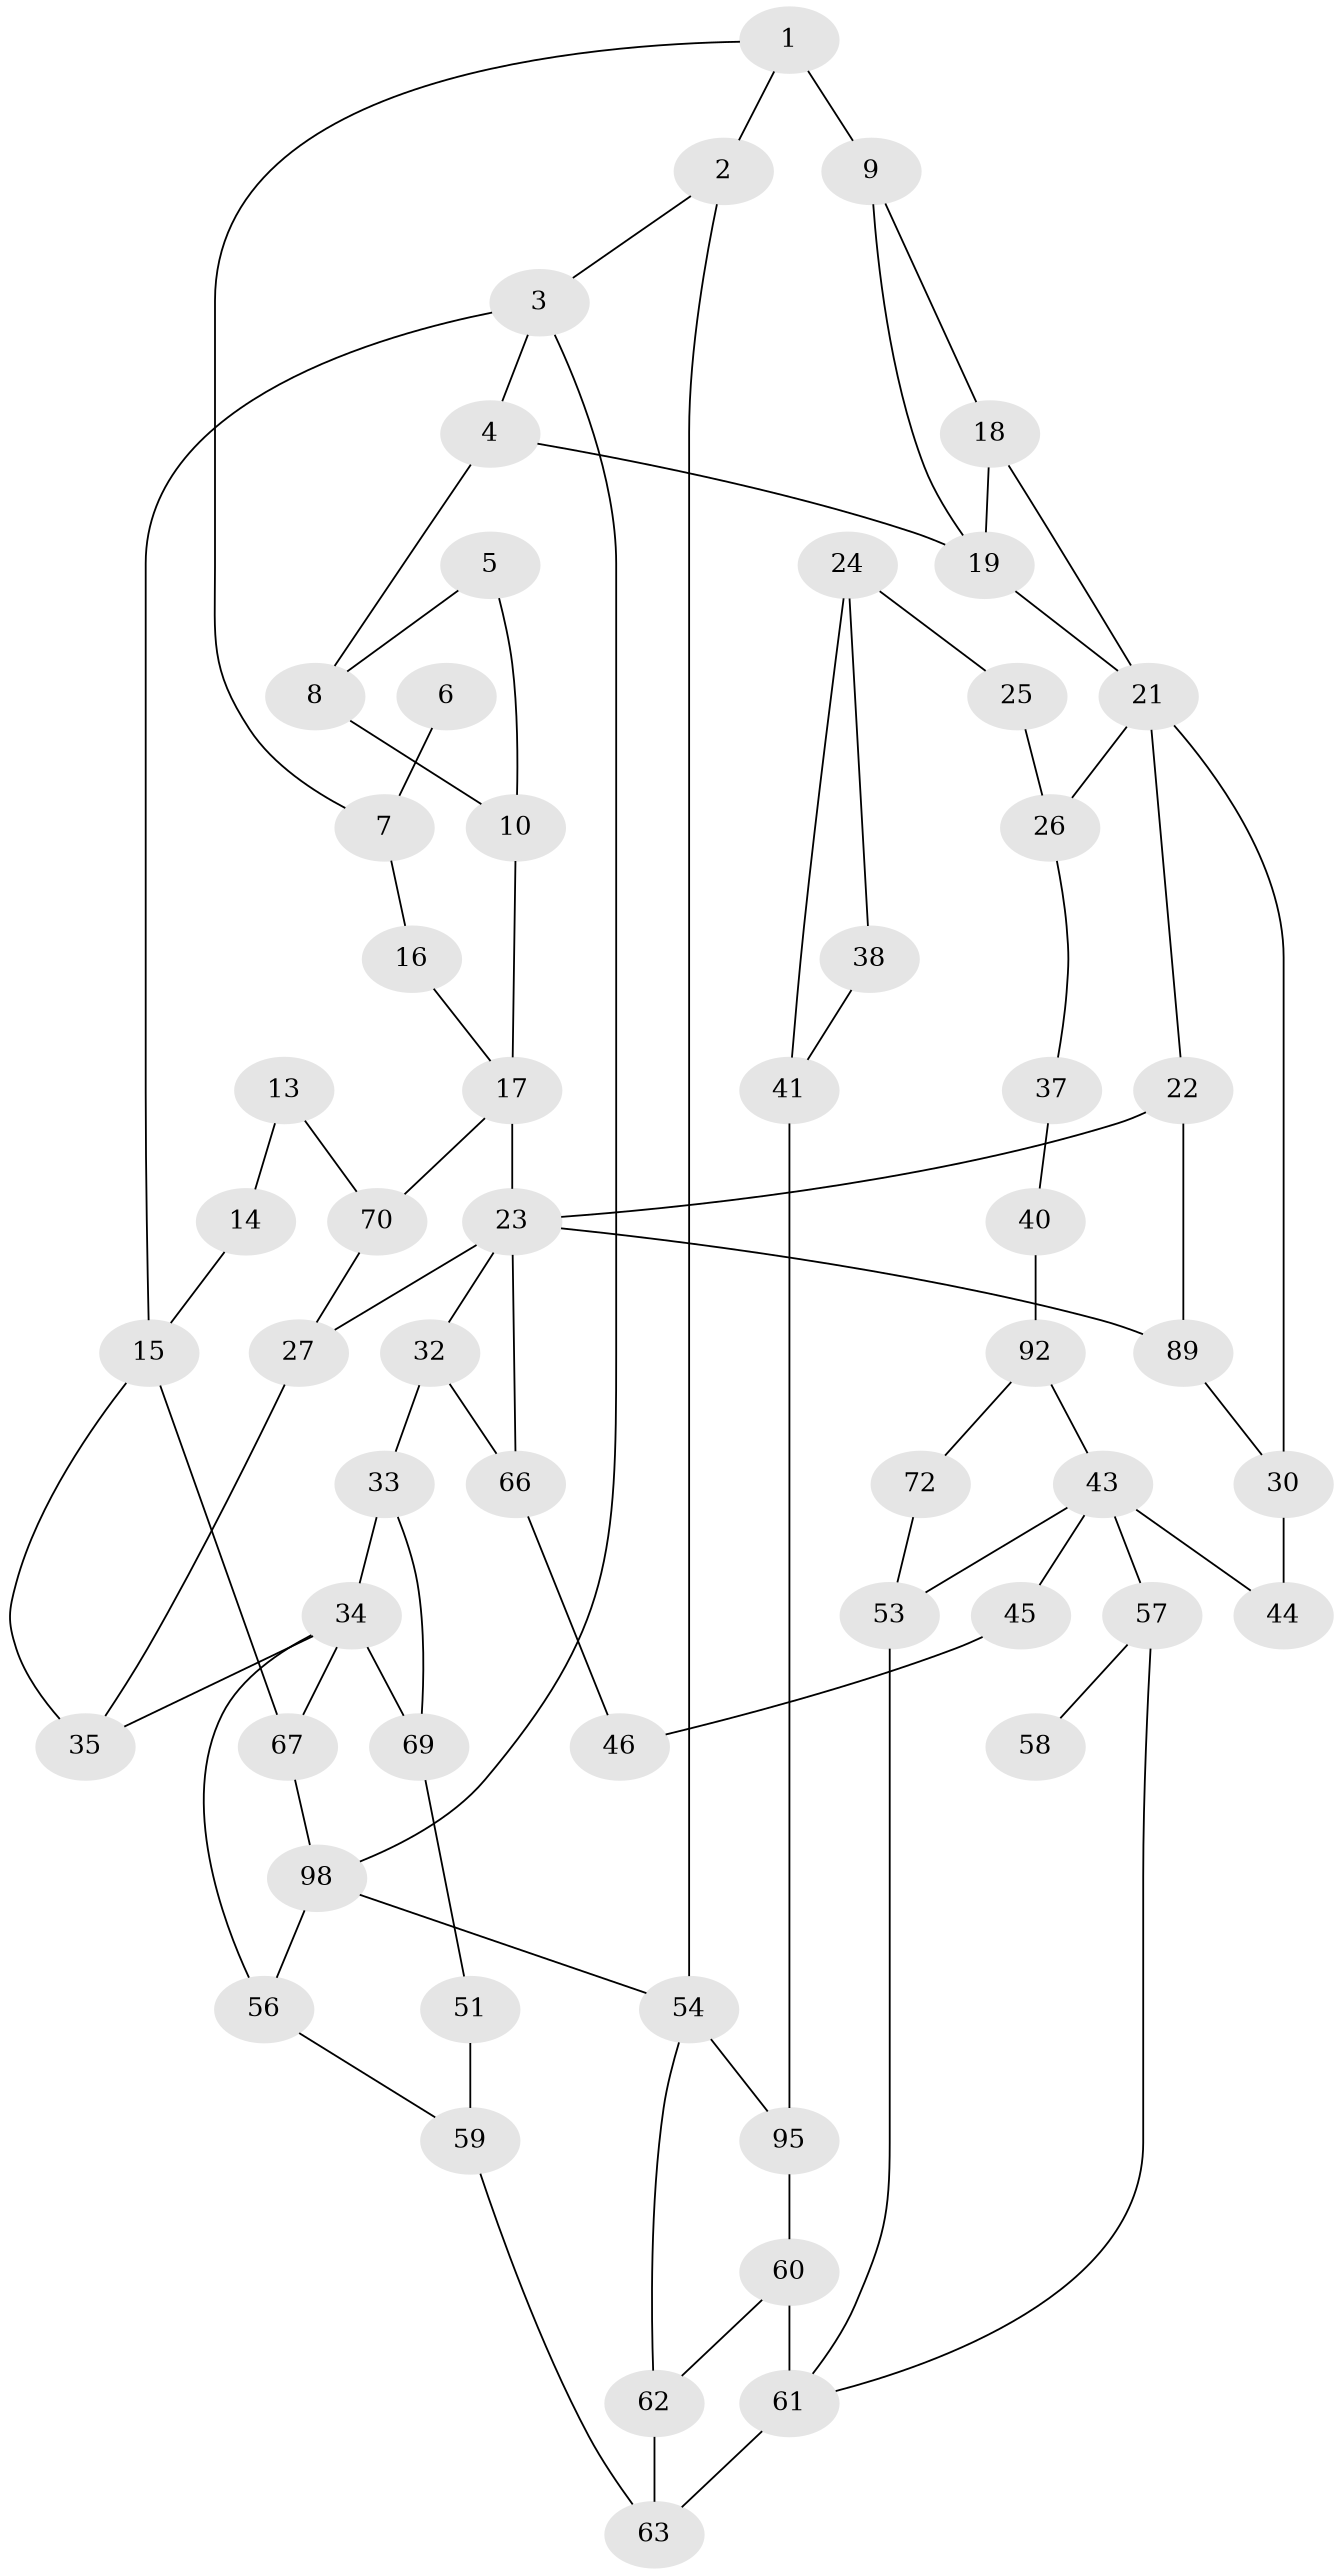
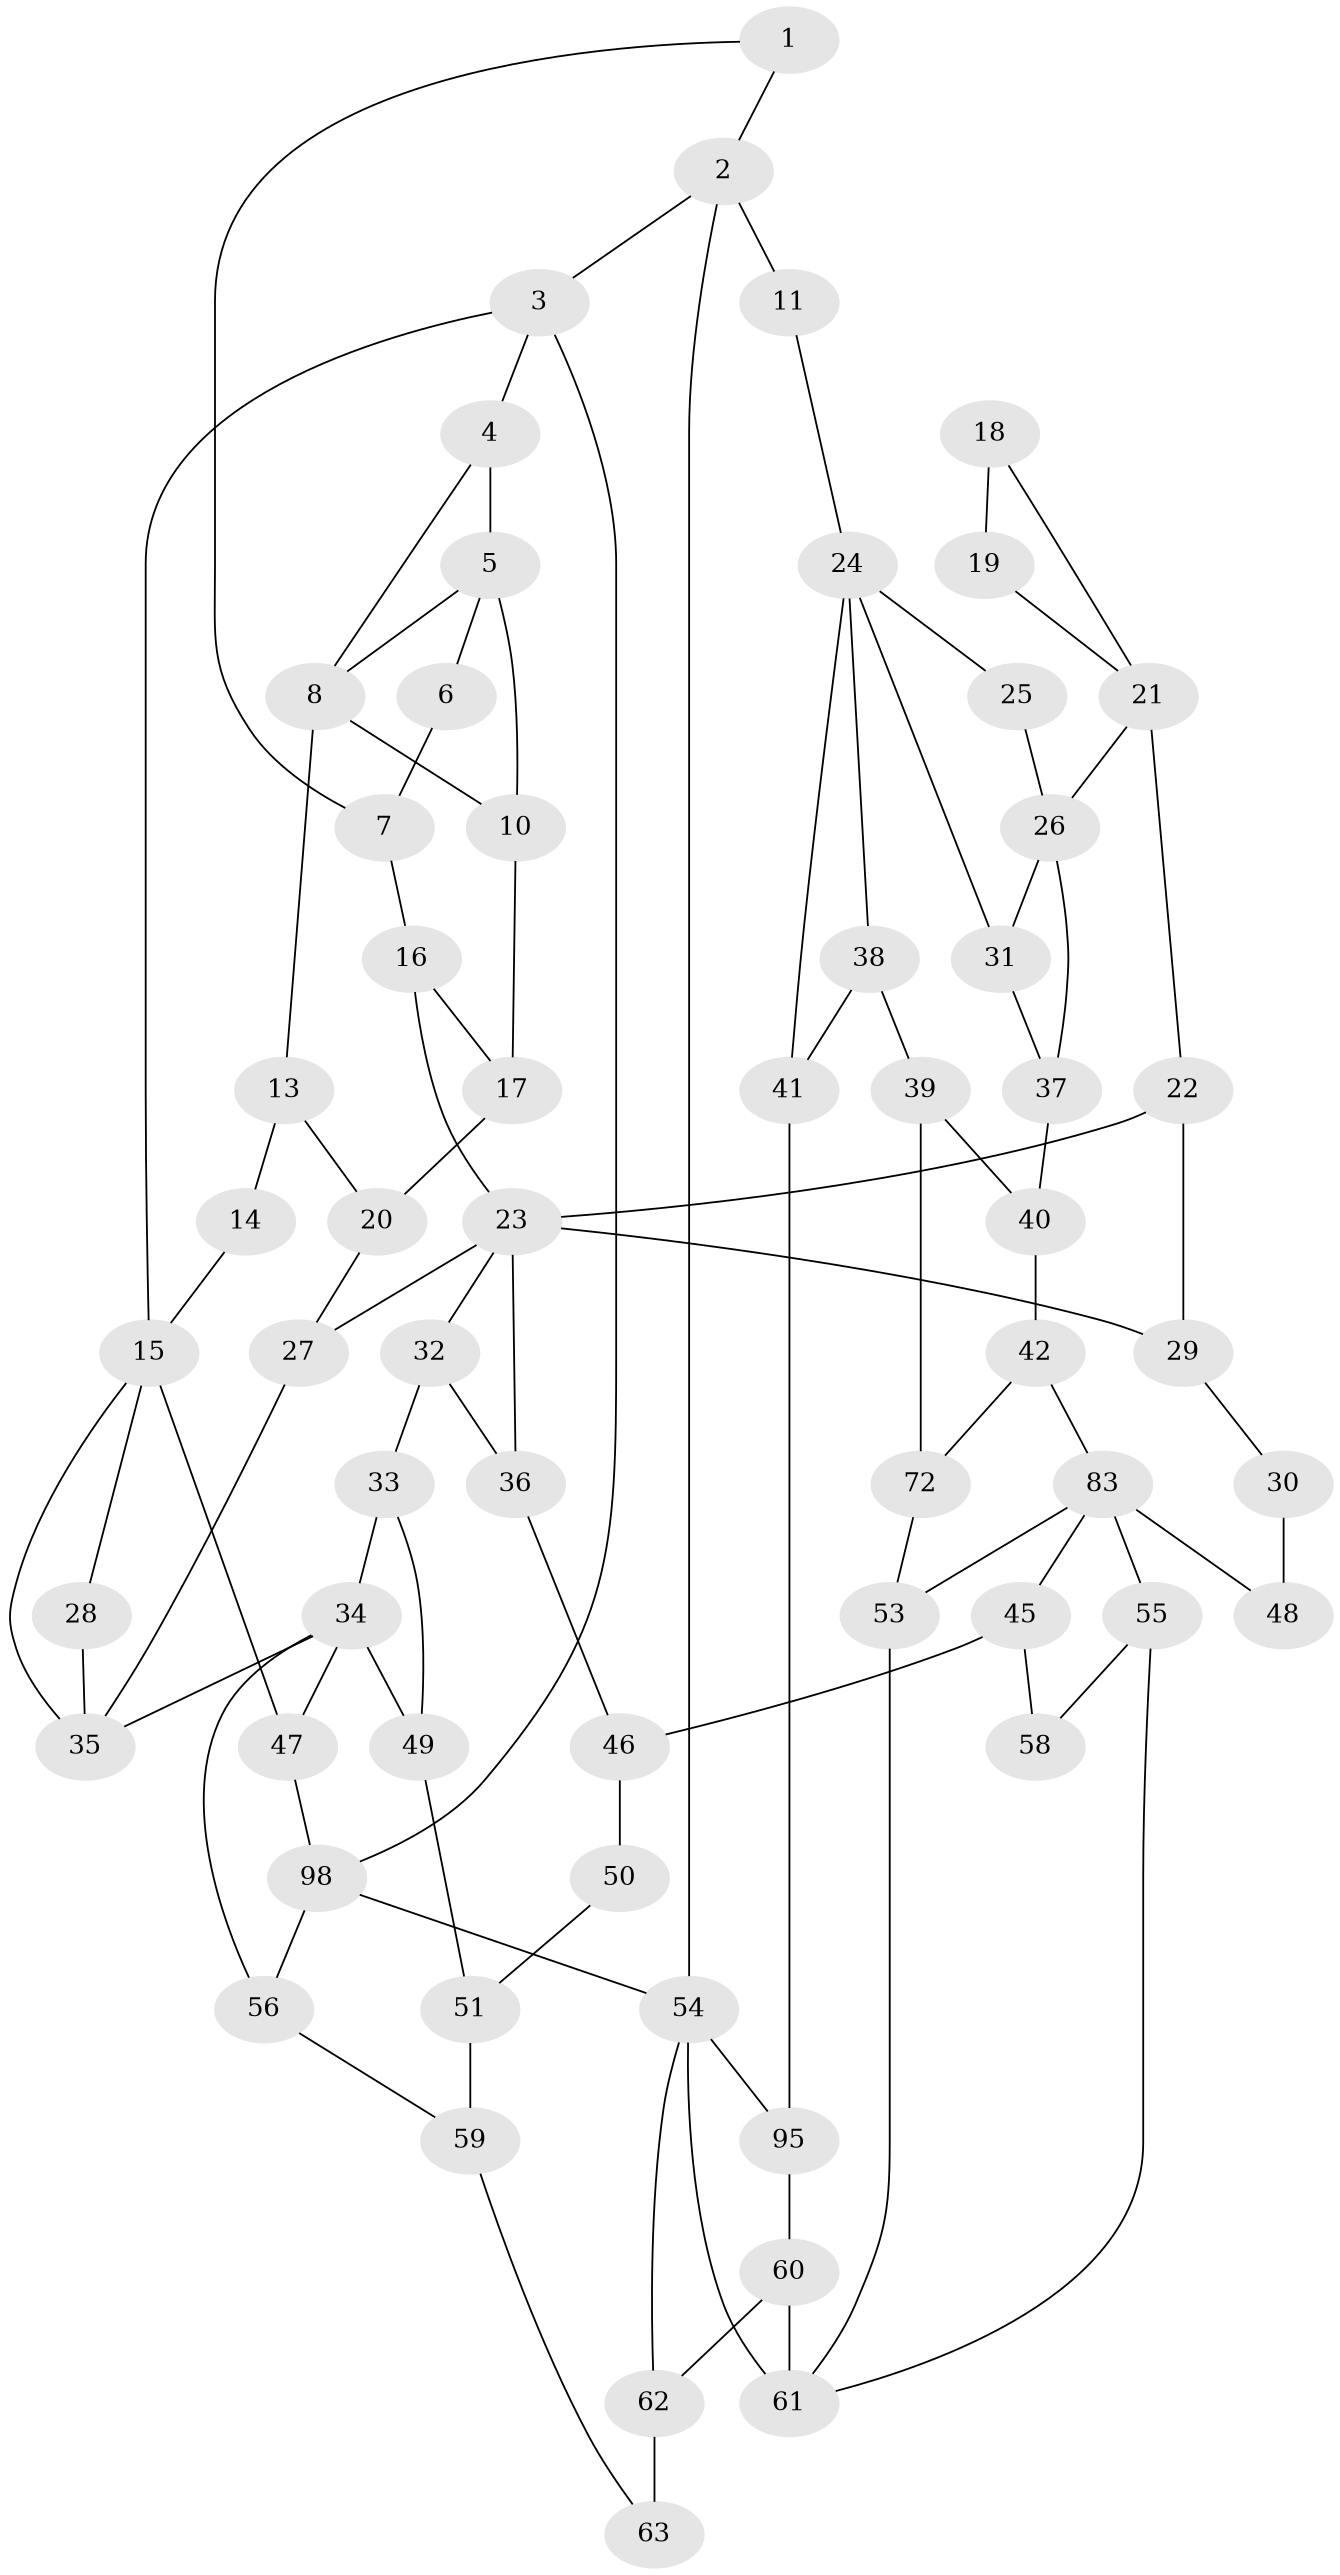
(871, 171) -> none
none -> (789, 303)
(744, 486) -> (490, 500)
none -> (468, 631)
none -> (300, 894)
none -> (1001, 959)
(1284, 1074) -> none
none -> (921, 1091)
(512, 1156) -> (437, 1098)
(377, 1222) -> (377, 1222)
(1036, 1353) -> (1036, 1353)
(1183, 1353) -> (1183, 1353)
(516, 1484) -> (516, 1484)
(1103, 1484) -> (1103, 1484)
none -> (82, 1616)
(1152, 1616) -> (1152, 1616)
(1284, 1616) -> (1284, 1616)
none -> (1028, 1682)
(288, 1747) -> (288, 1747)
(419, 1747) -> (419, 1747)
none -> (620, 1878)
(722, 2469) -> (701, 2215)
